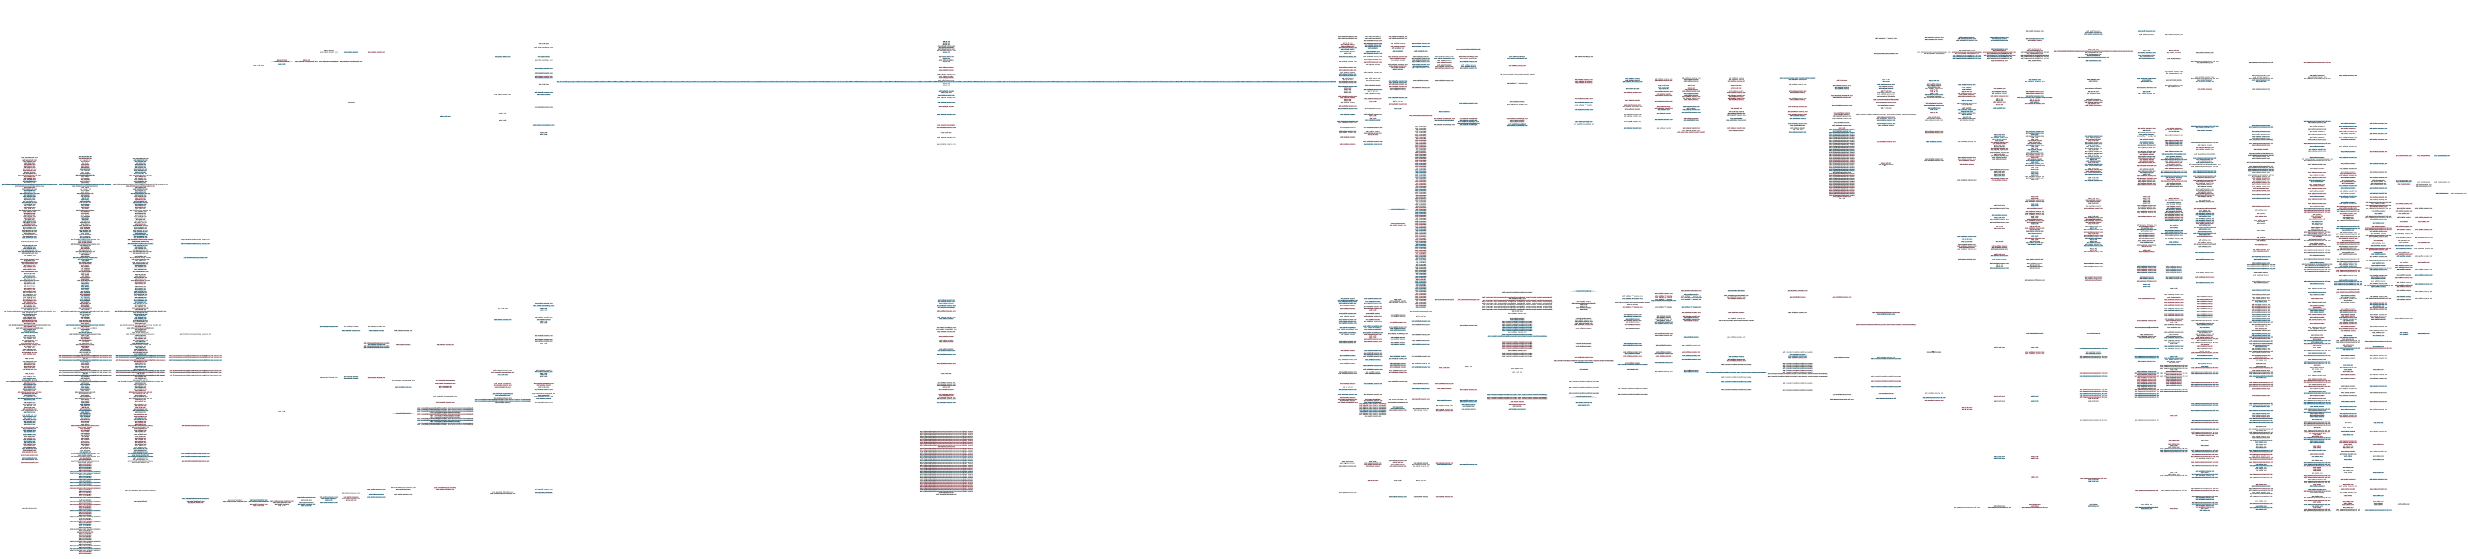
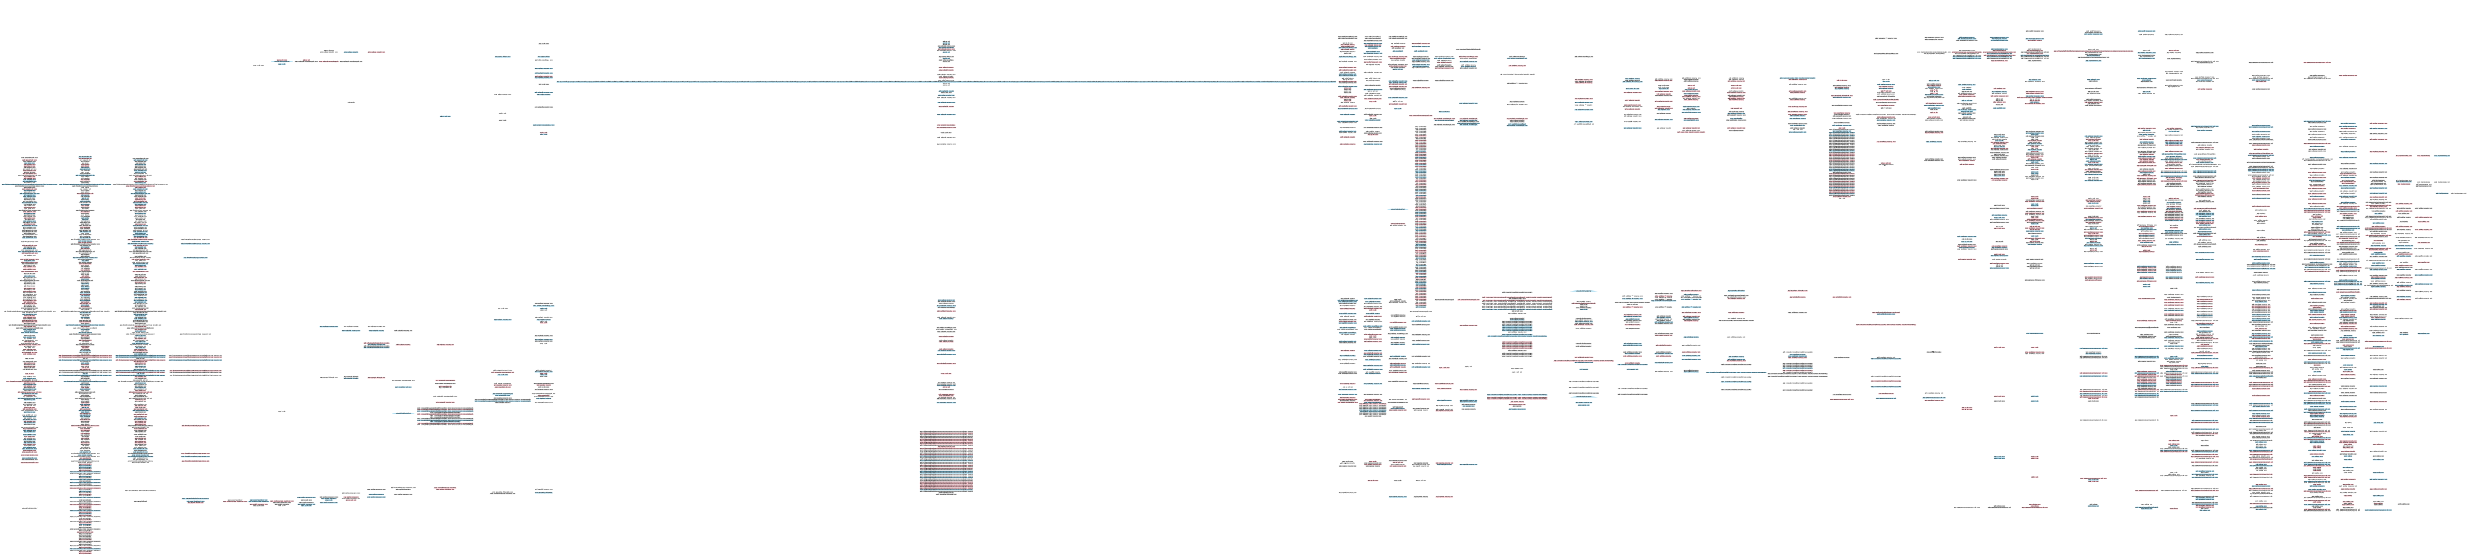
(544, 48) -> none
none -> (1373, 95)
(1373, 333) -> none
